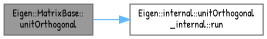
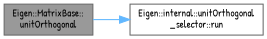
(197, 20) -> (197, 20)
